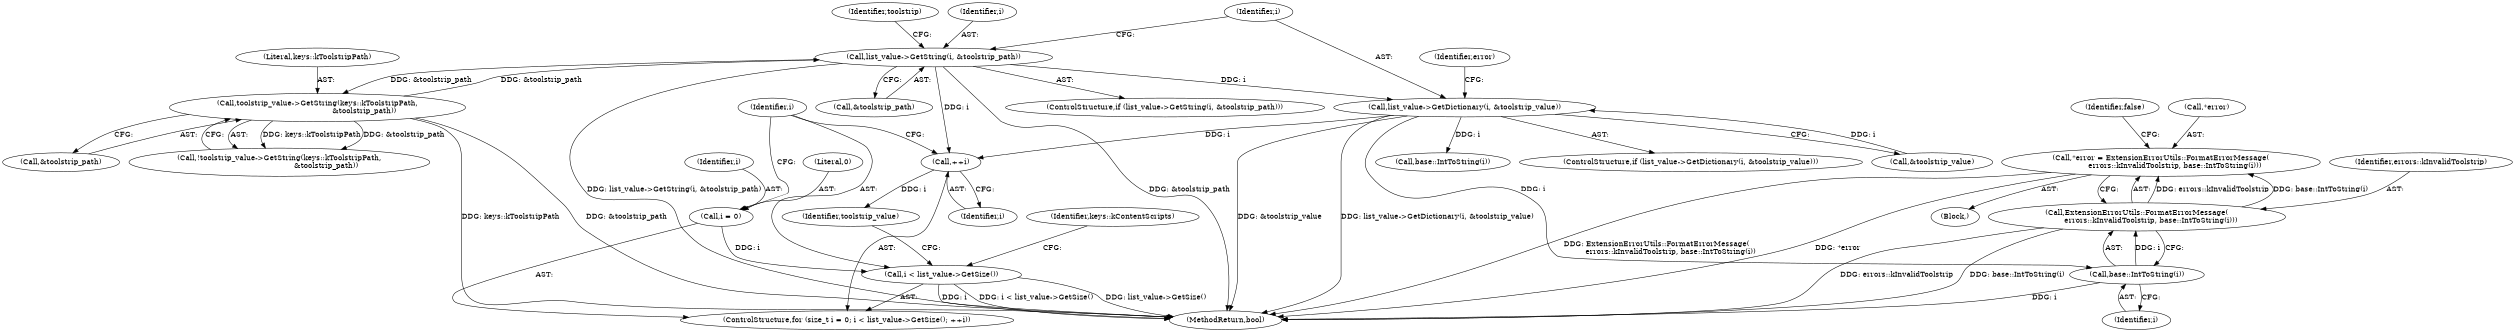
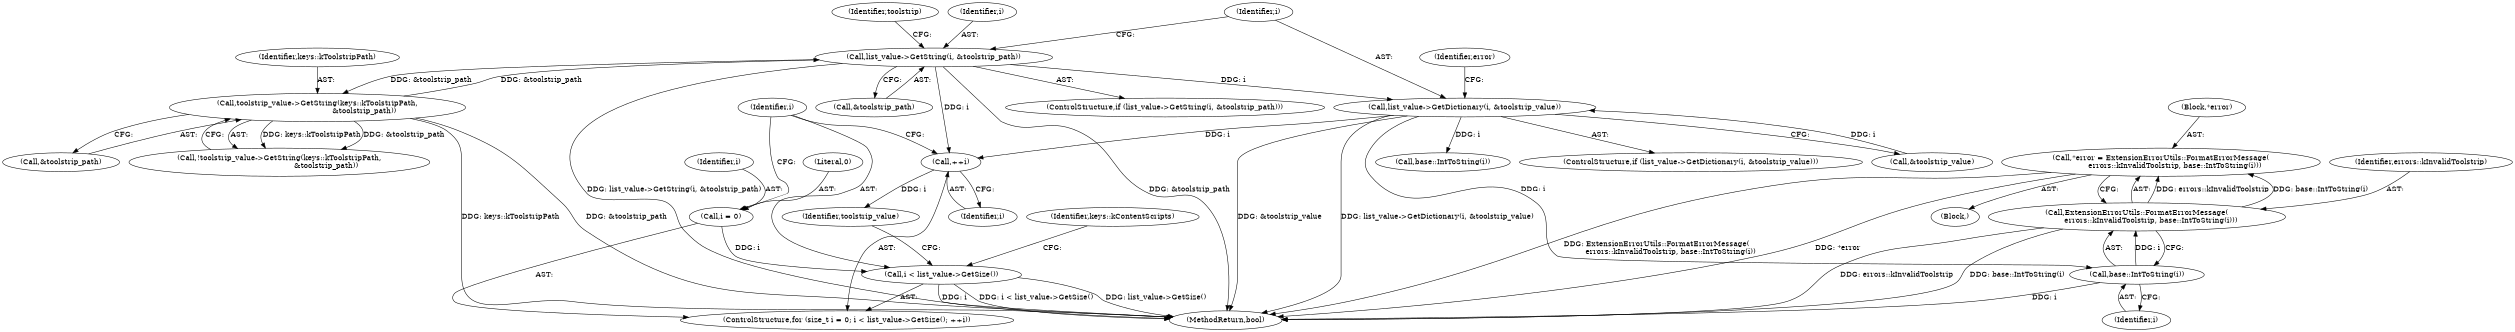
(318, 57) -> (318, 57)
(2115, 108) -> none
(2207, 108) -> (2207, 108)
